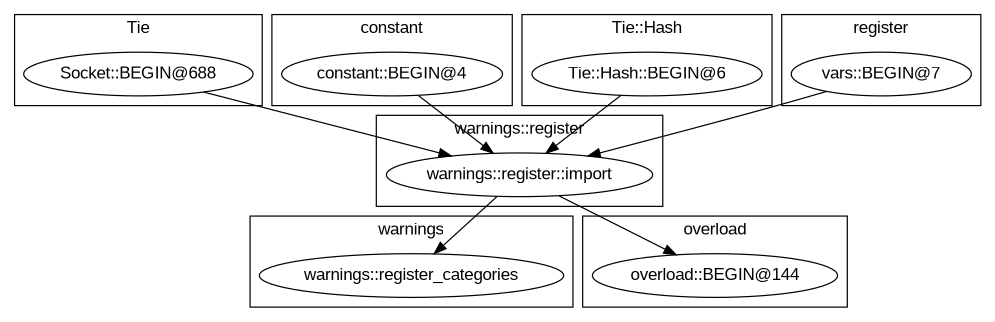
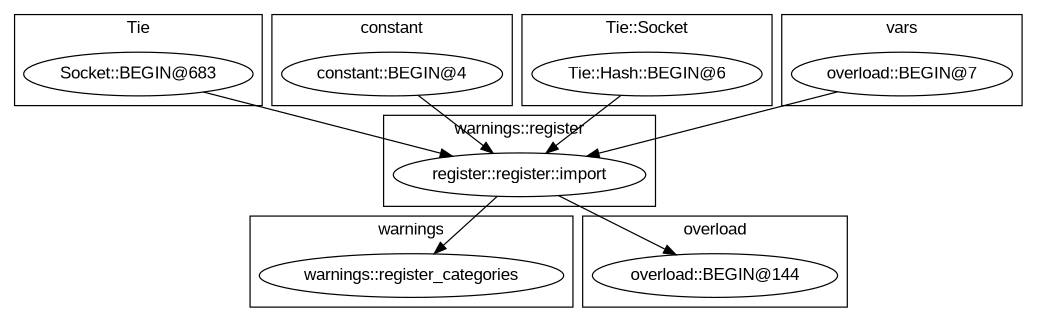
(647, 29) -> (647, 29)
(881, 29) -> (902, 29)
(138, 74) -> (138, 74)
(881, 74) -> (902, 74)
(520, 175) -> (520, 175)
